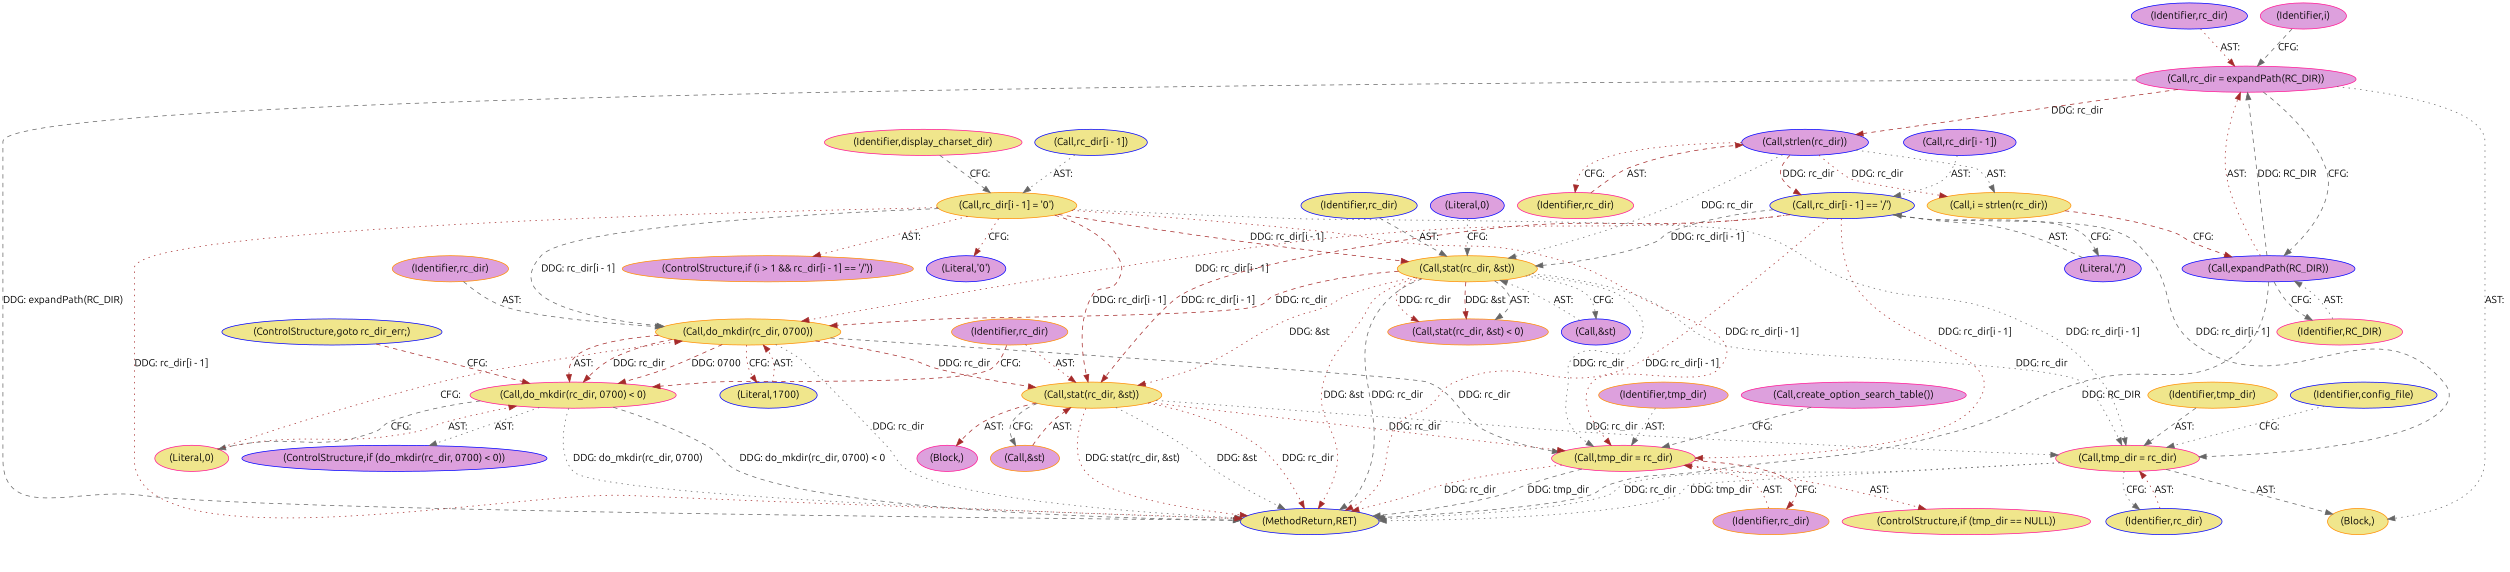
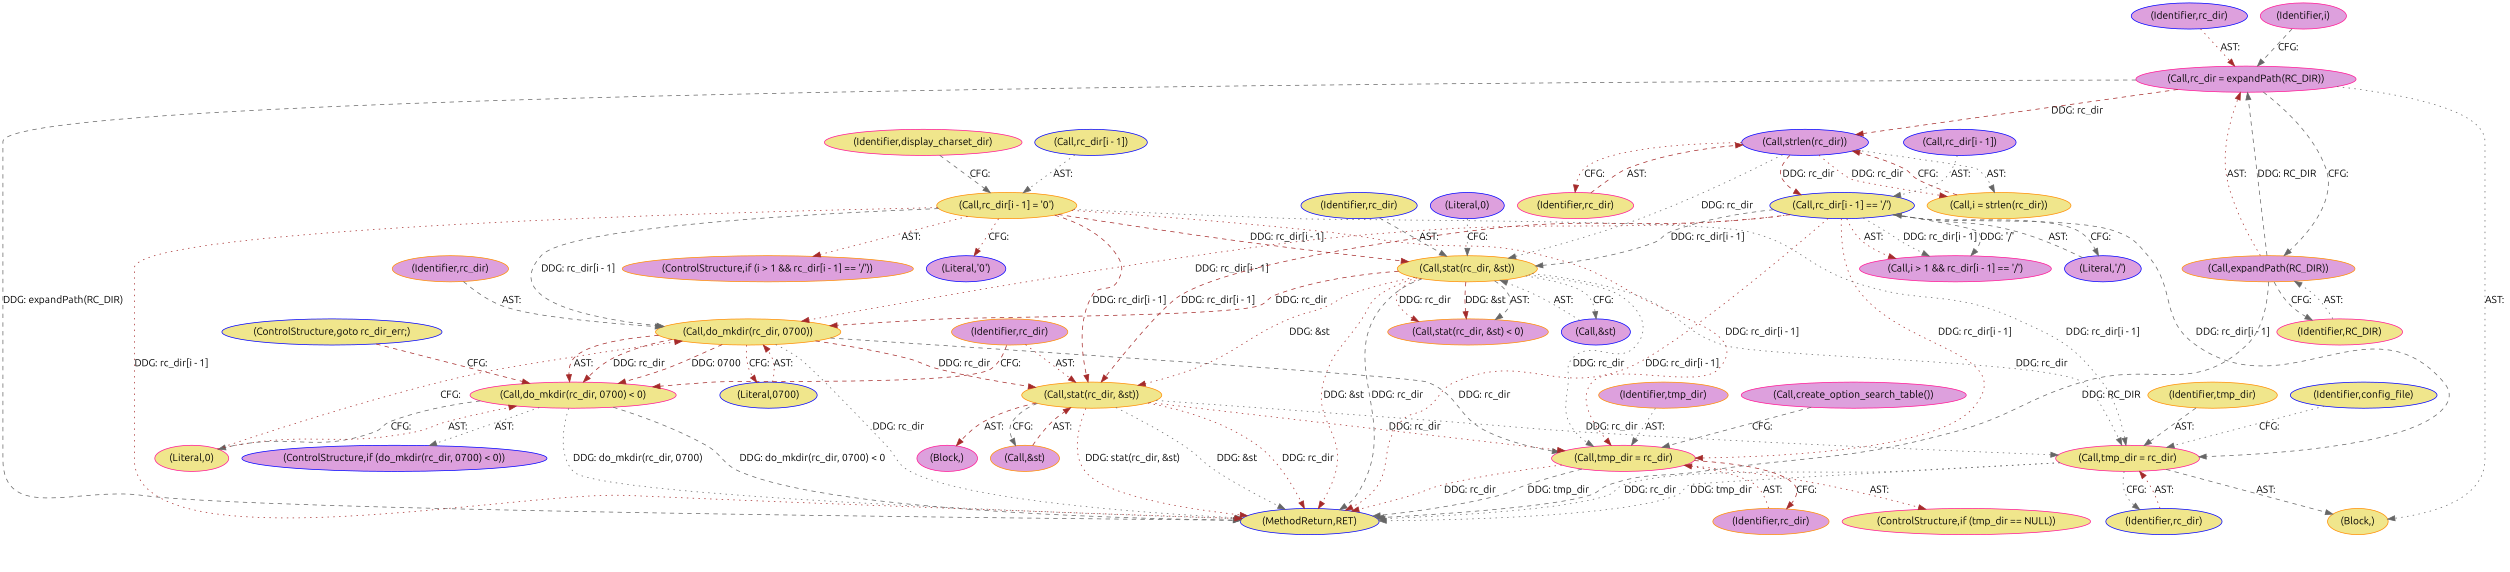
(2147, 225) -> (1909, 172)
none -> (1955, 269)
(2269, 269) -> (2269, 269)
(769, 395) -> (769, 395)
